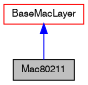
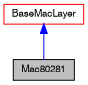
(44, 70) -> (44, 70)
